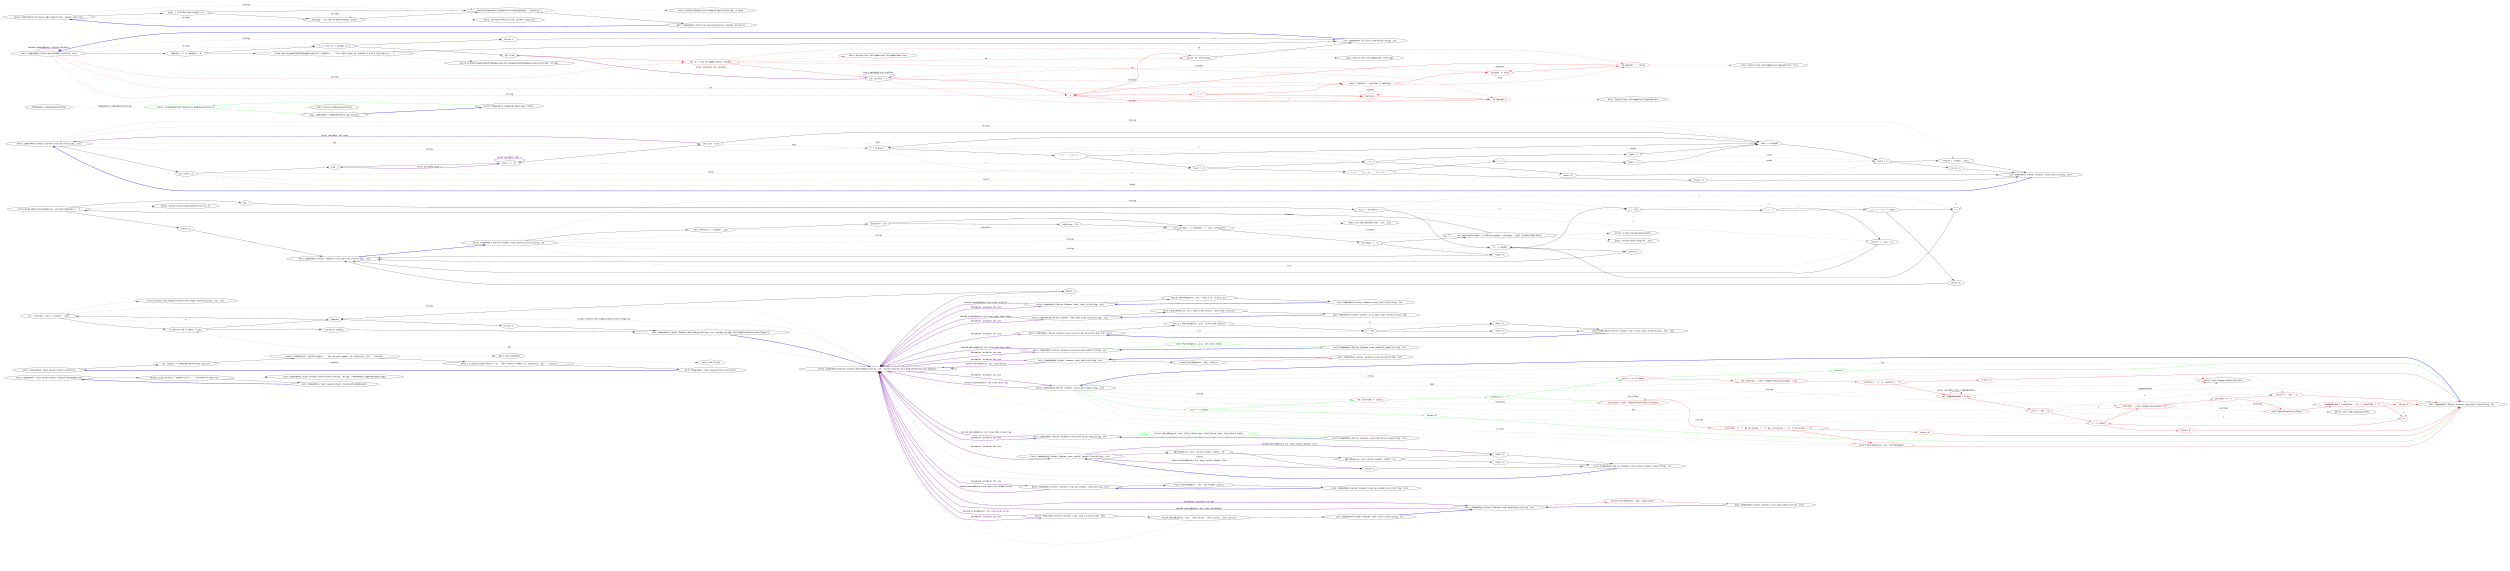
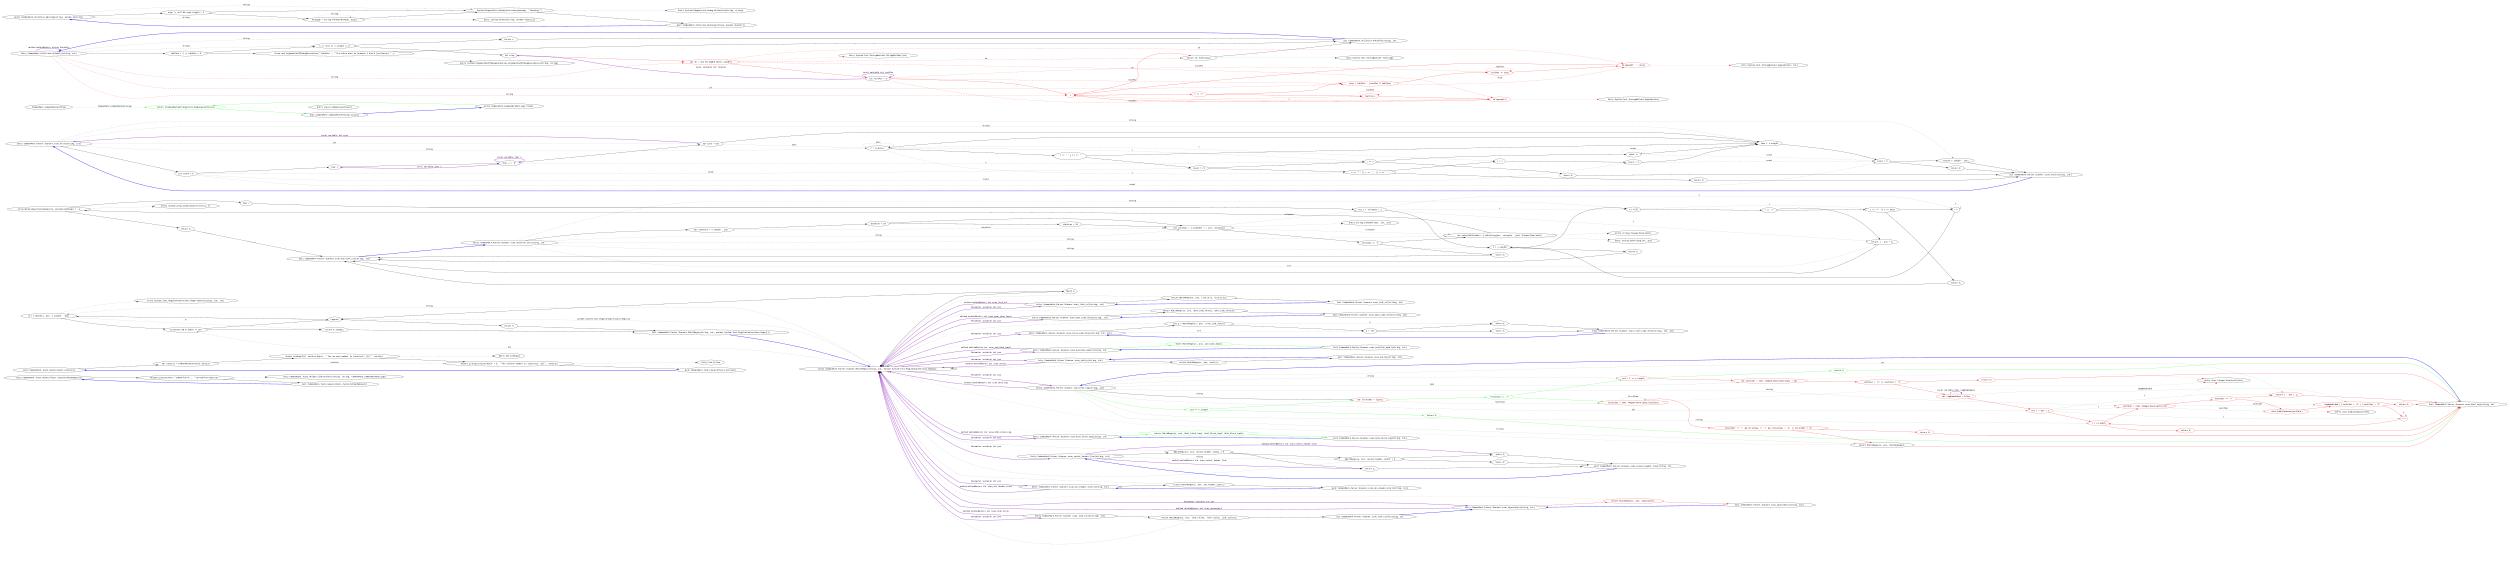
(1278, 360) -> (1278, 360)
(1220, 398) -> (1220, 398)
(1882, 445) -> (1882, 445)
